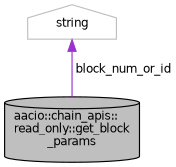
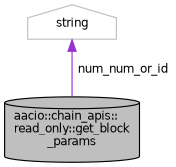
(122, 70) -> (122, 70)
